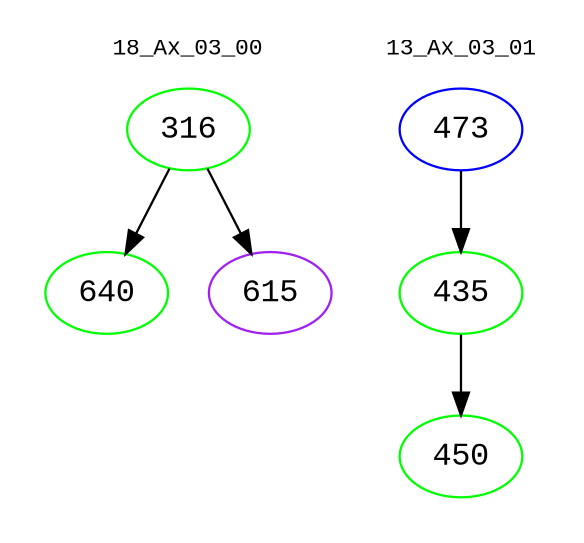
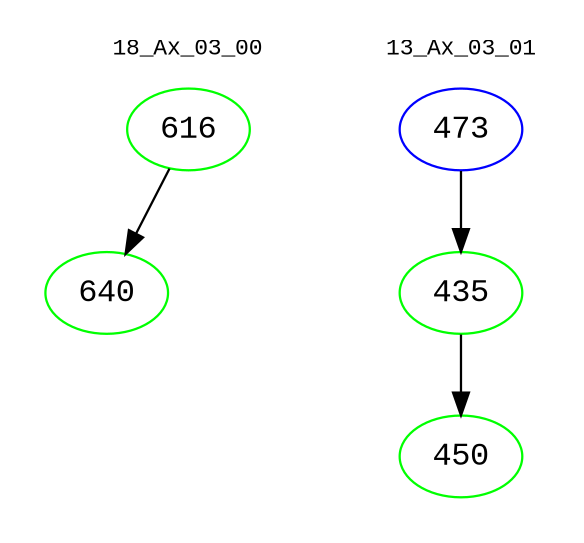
(188, 129) -> (188, 129)
(270, 293) -> none
